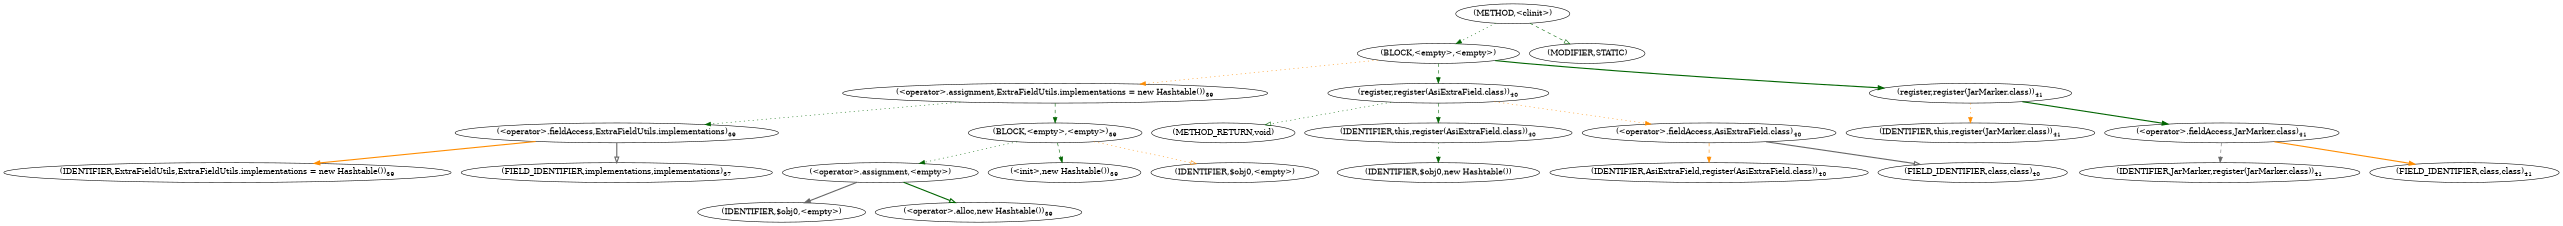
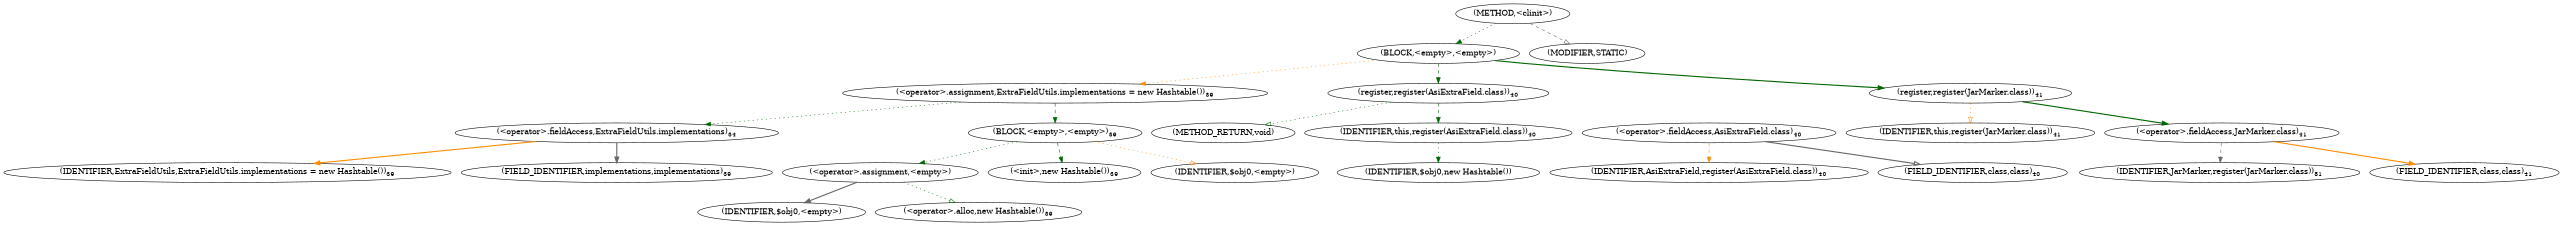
(1547, 32) -> (1547, 32)
(1970, 110) -> (1970, 110)
(1570, 112) -> none
(732, 132) -> (732, 132)
(617, 150) -> (617, 150)
(728, 172) -> (728, 172)
(2319, 172) -> (2319, 172)
(927, 191) -> (927, 191)
